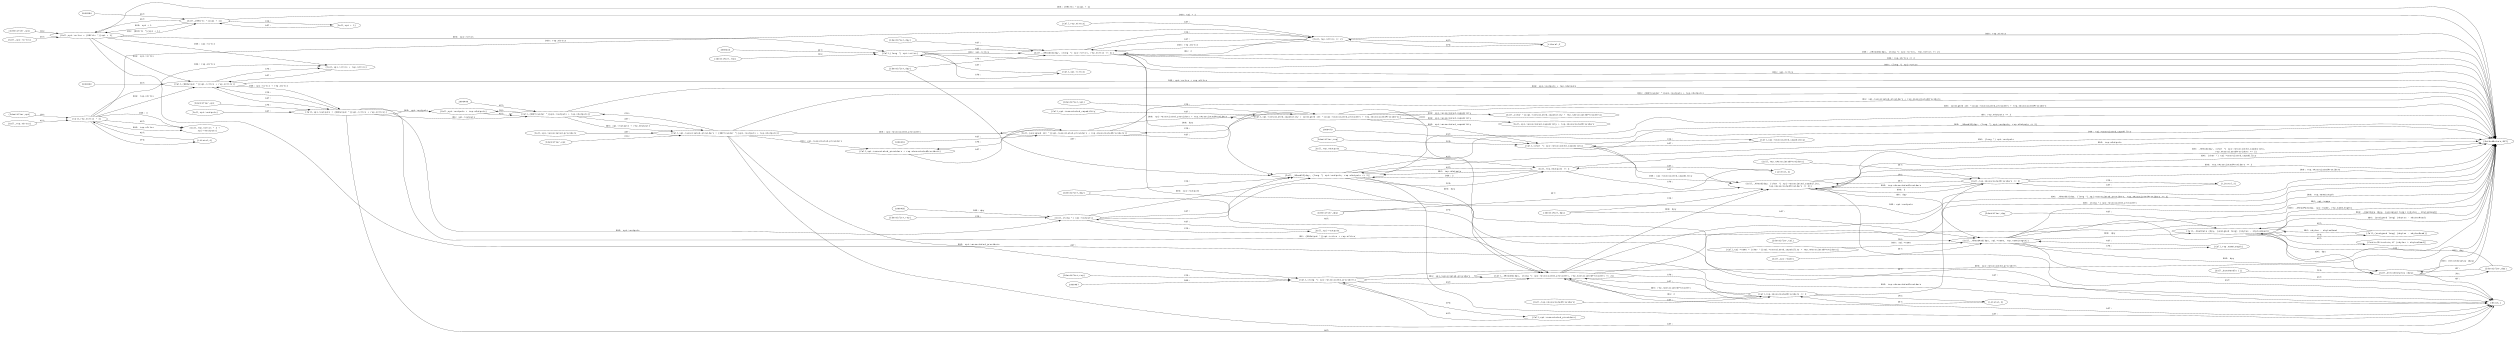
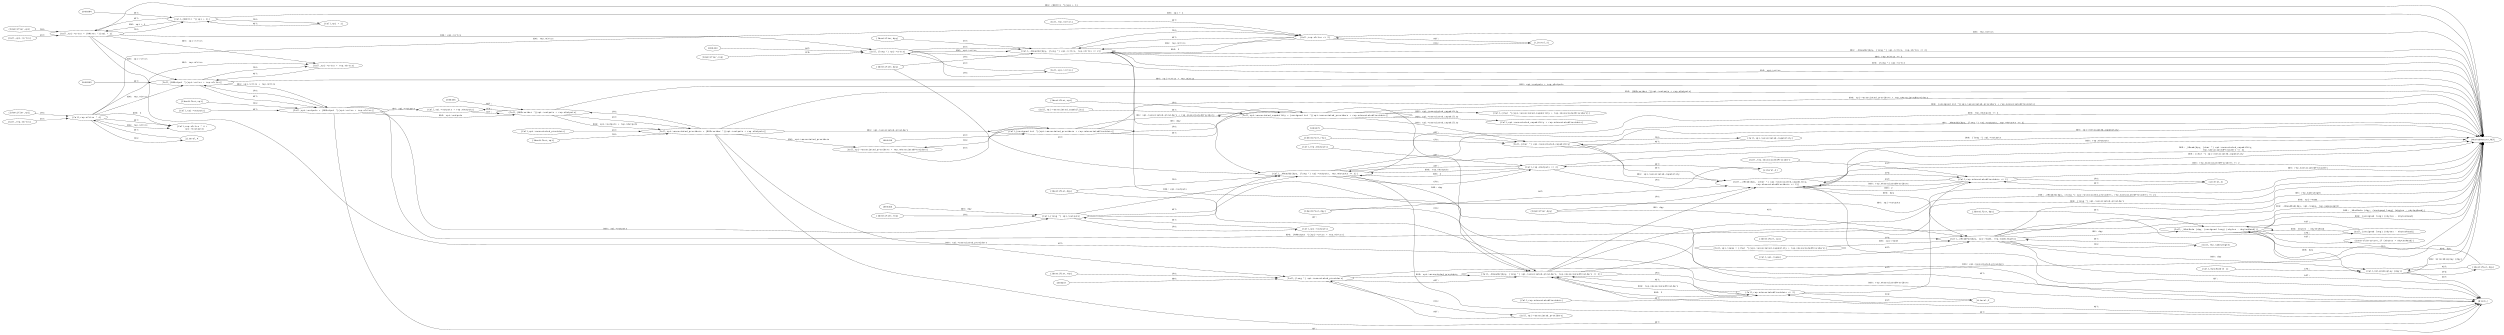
(144, 31) -> (137, 29)
